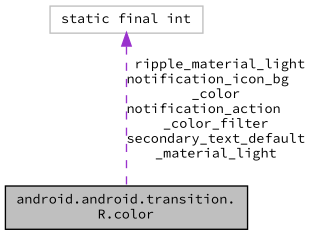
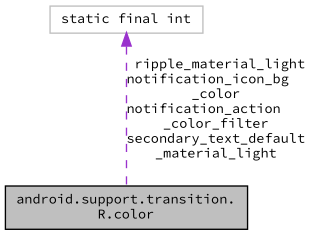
(126, 208) -> (126, 208)
